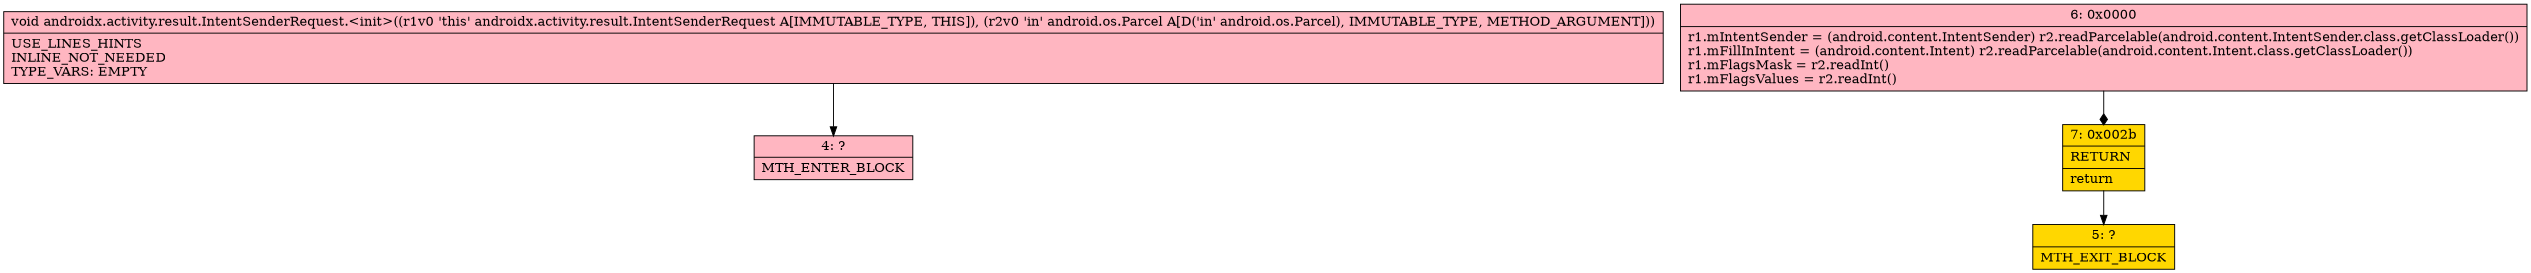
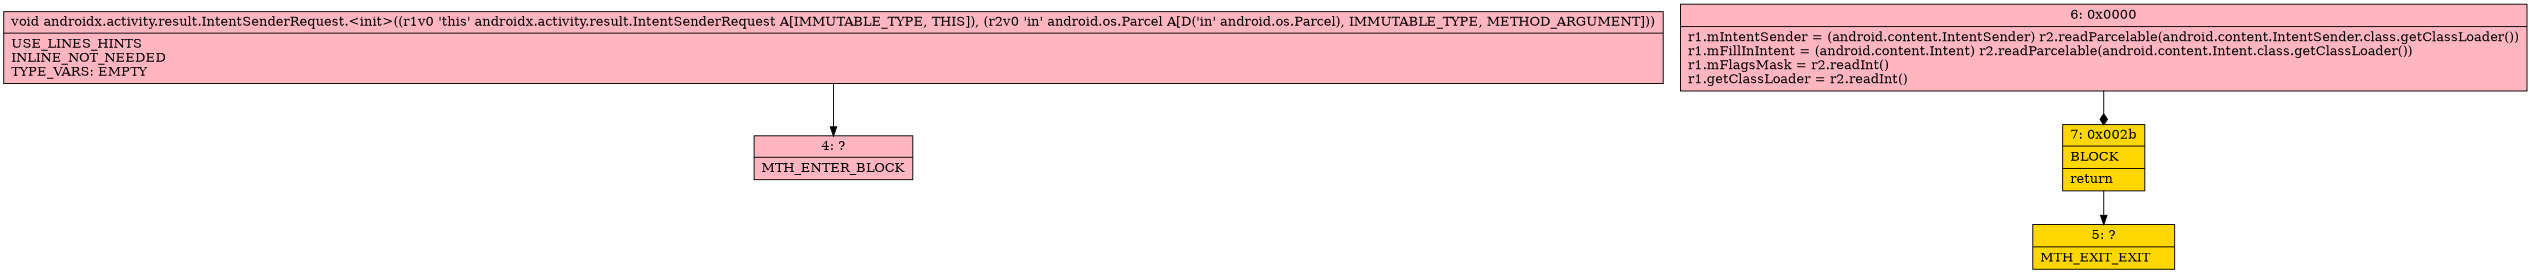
(1792, 79) -> (1798, 79)
(2100, 157) -> (2094, 157)
(2104, 258) -> (2095, 258)
